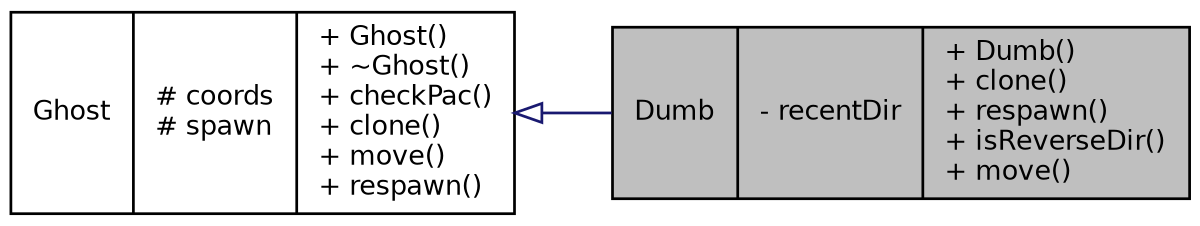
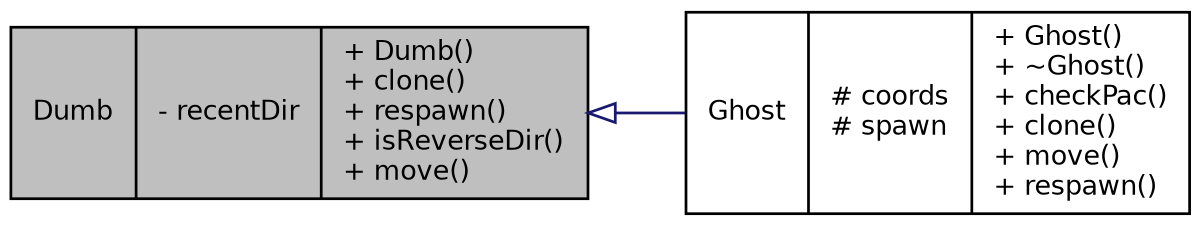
(577, 113) -> (650, 113)
